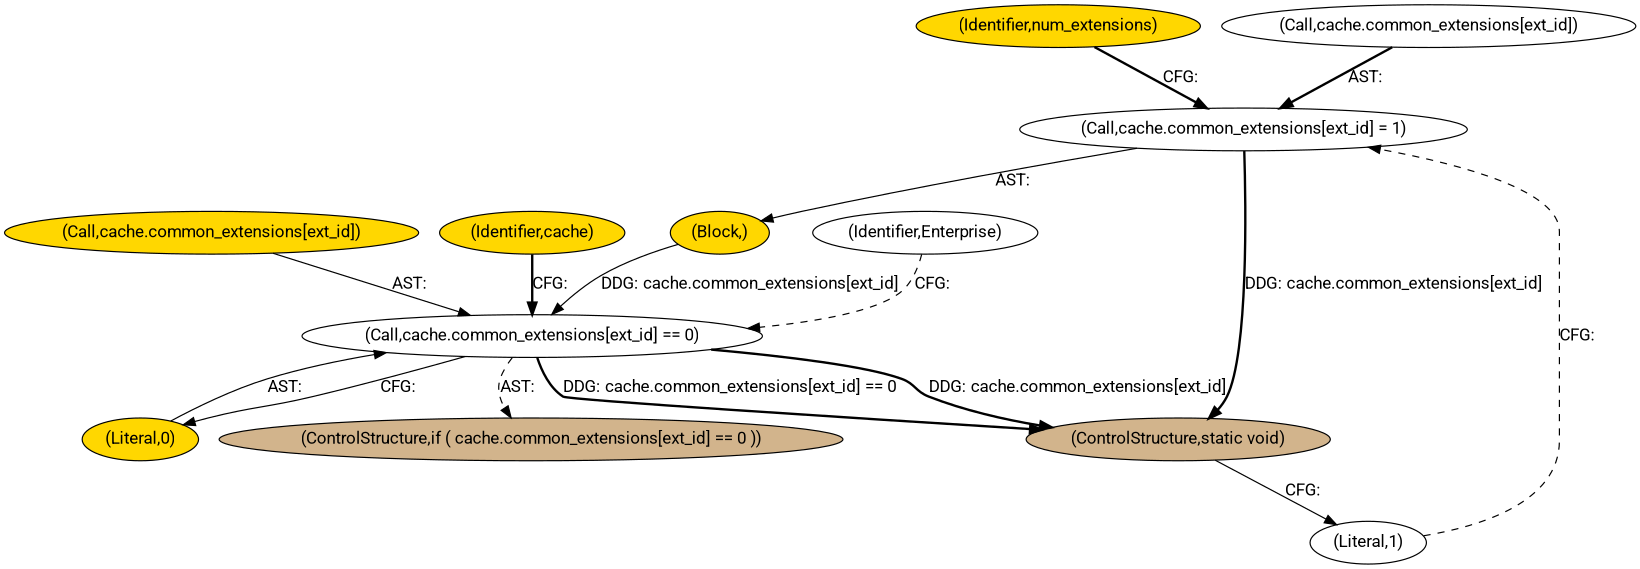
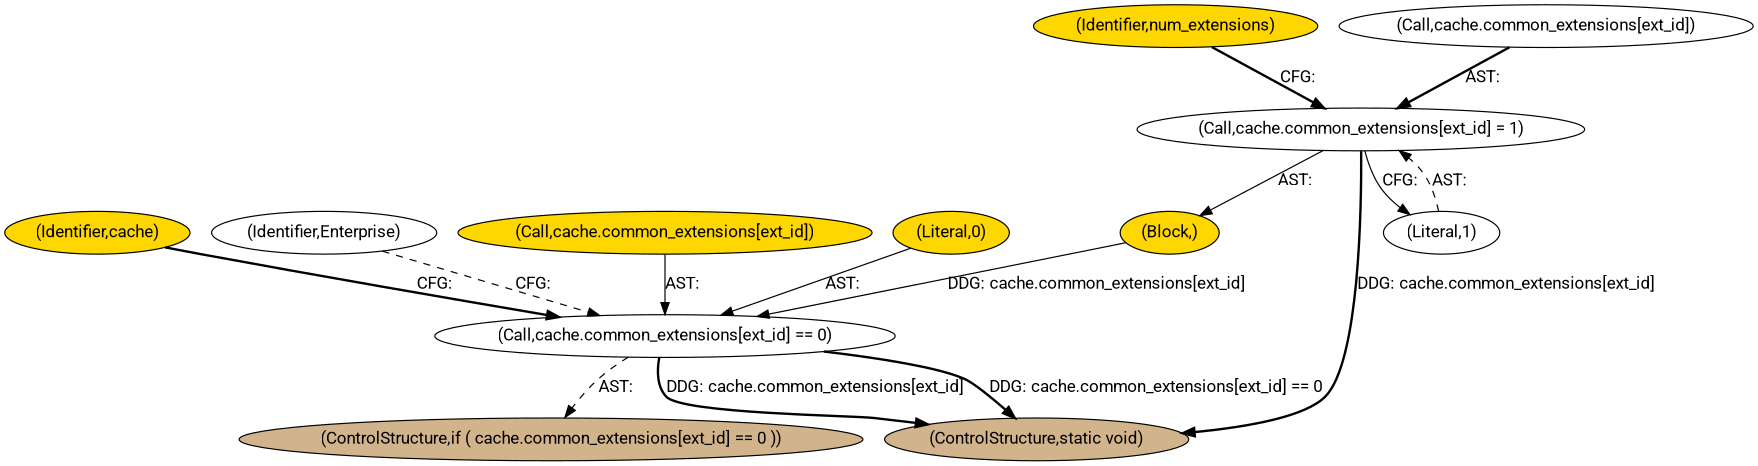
(1580, 336) -> (1452, 181)
(331, 392) -> none
(1271, 490) -> (1377, 183)
